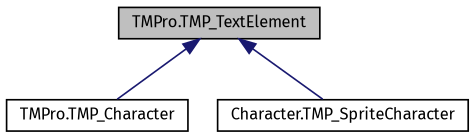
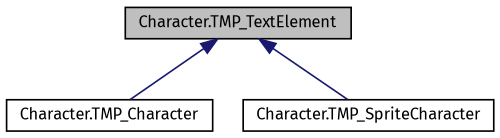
(219, 23) -> (238, 23)
(97, 115) -> (110, 115)
